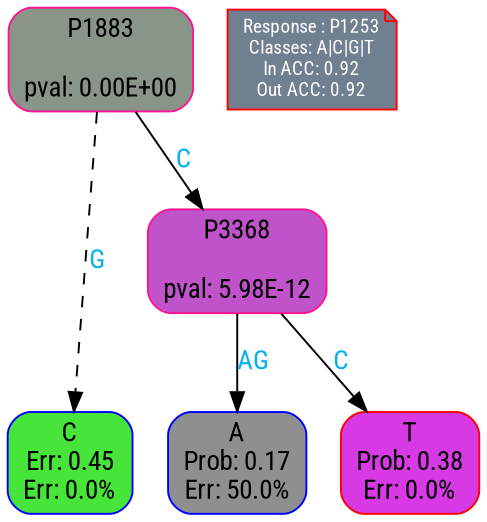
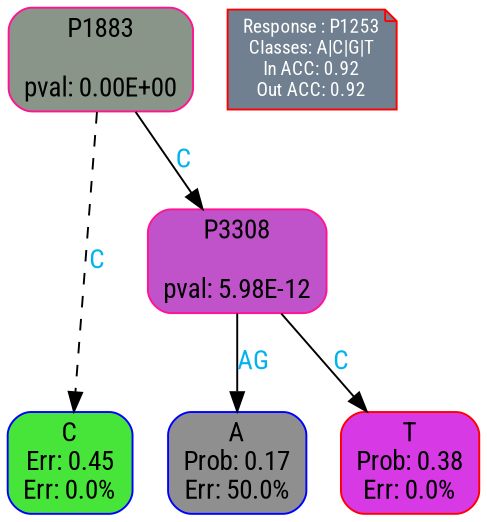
(98, 261) -> (98, 261)
(237, 261) -> (237, 261)
